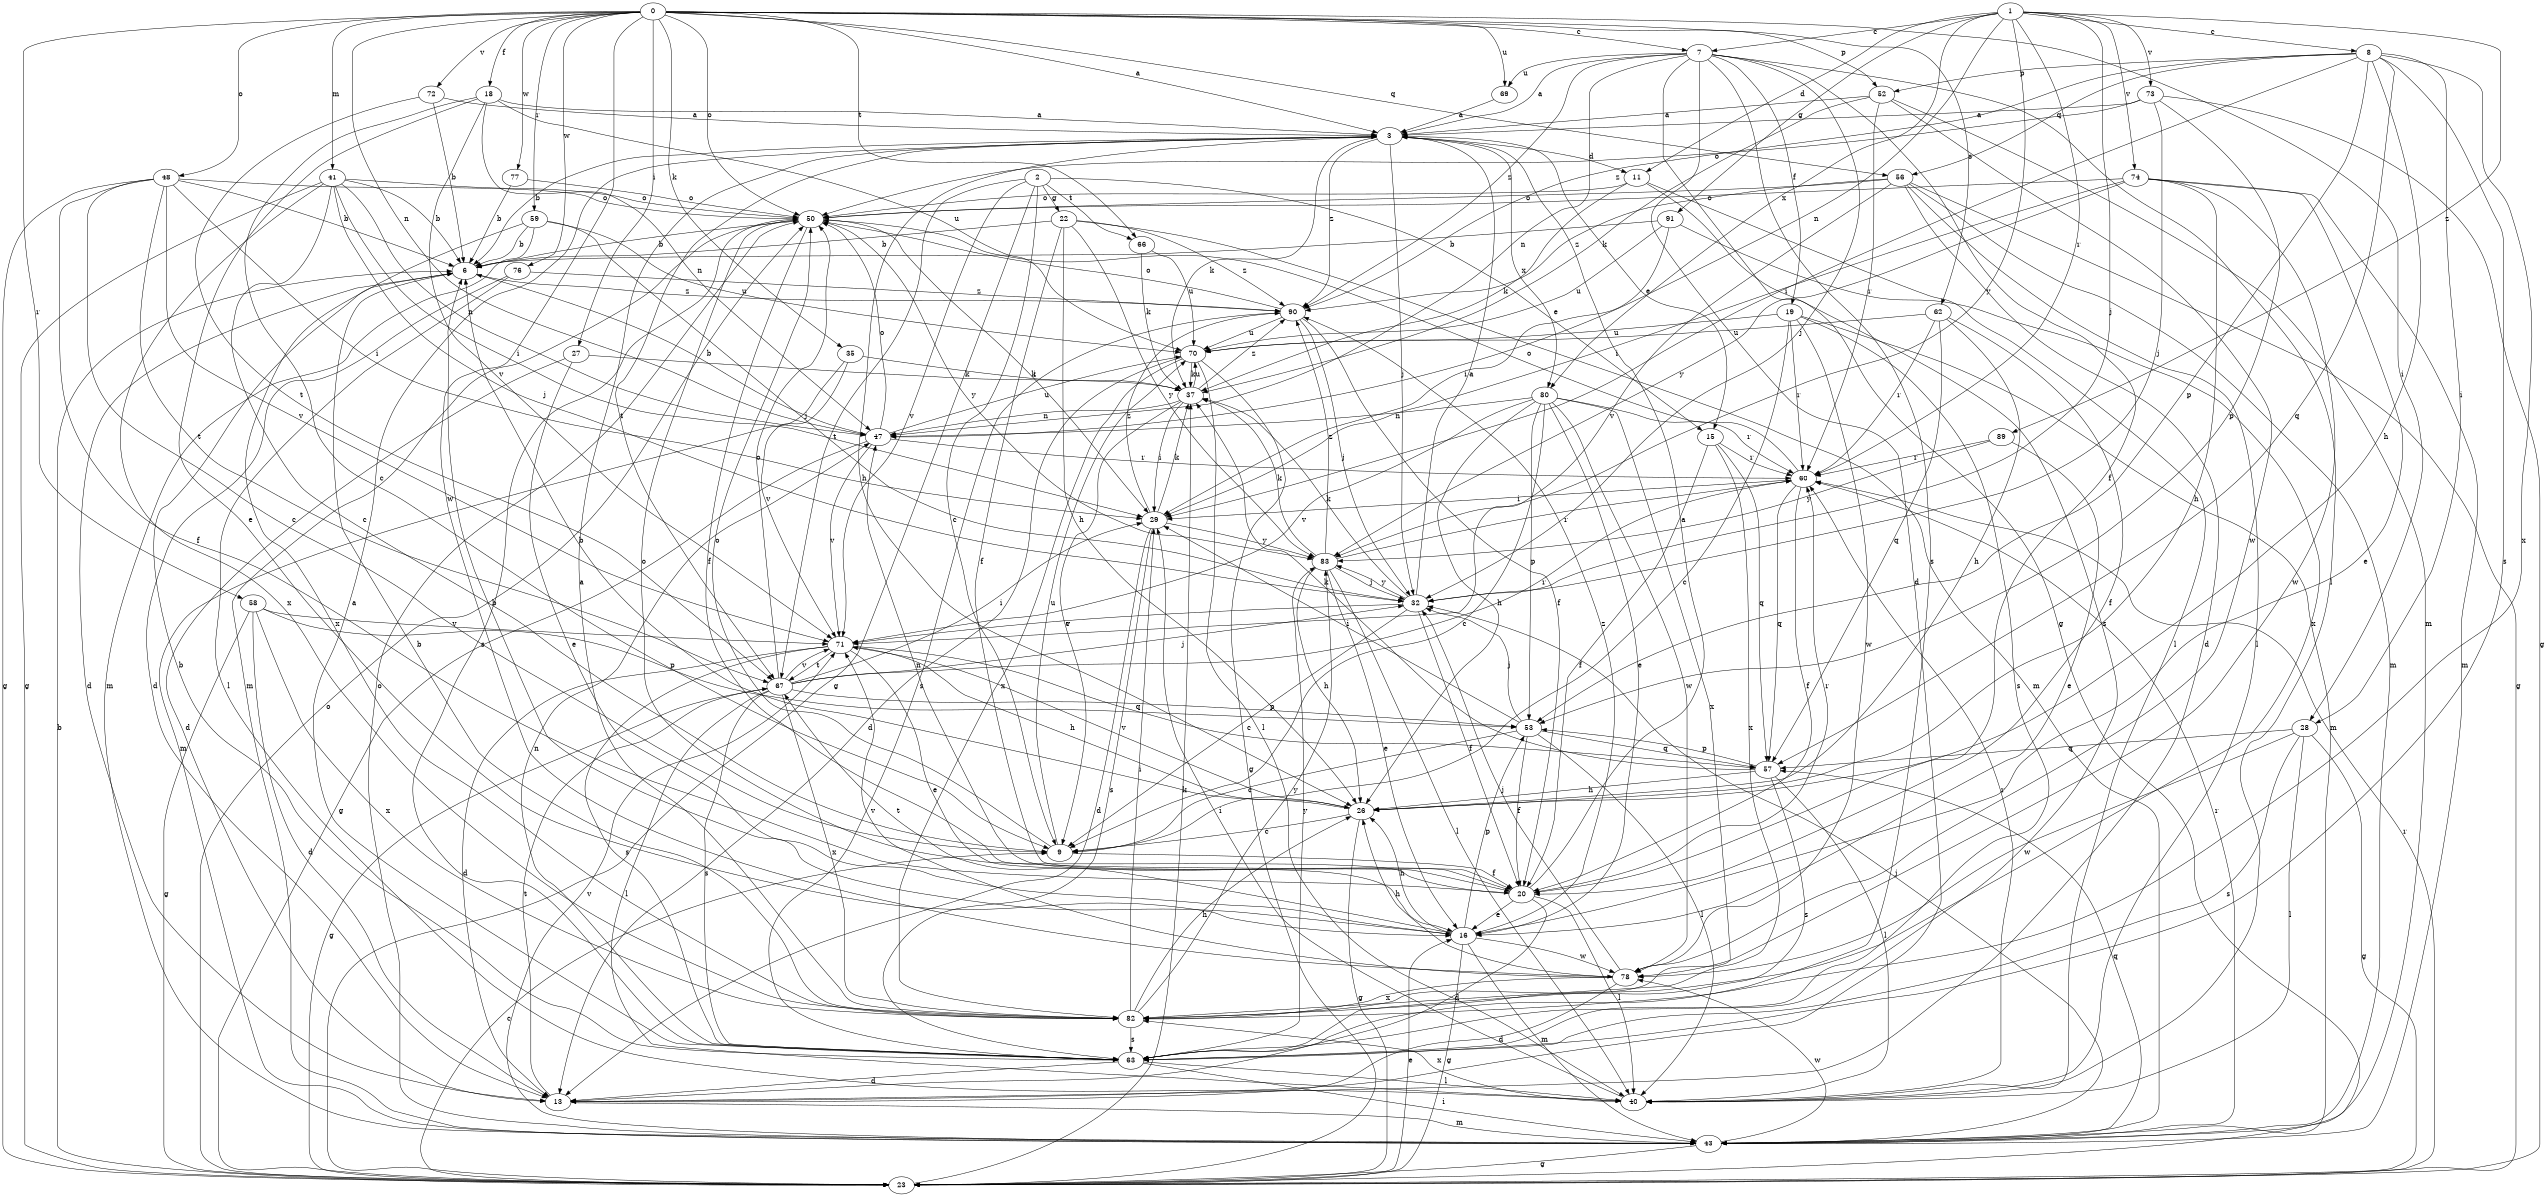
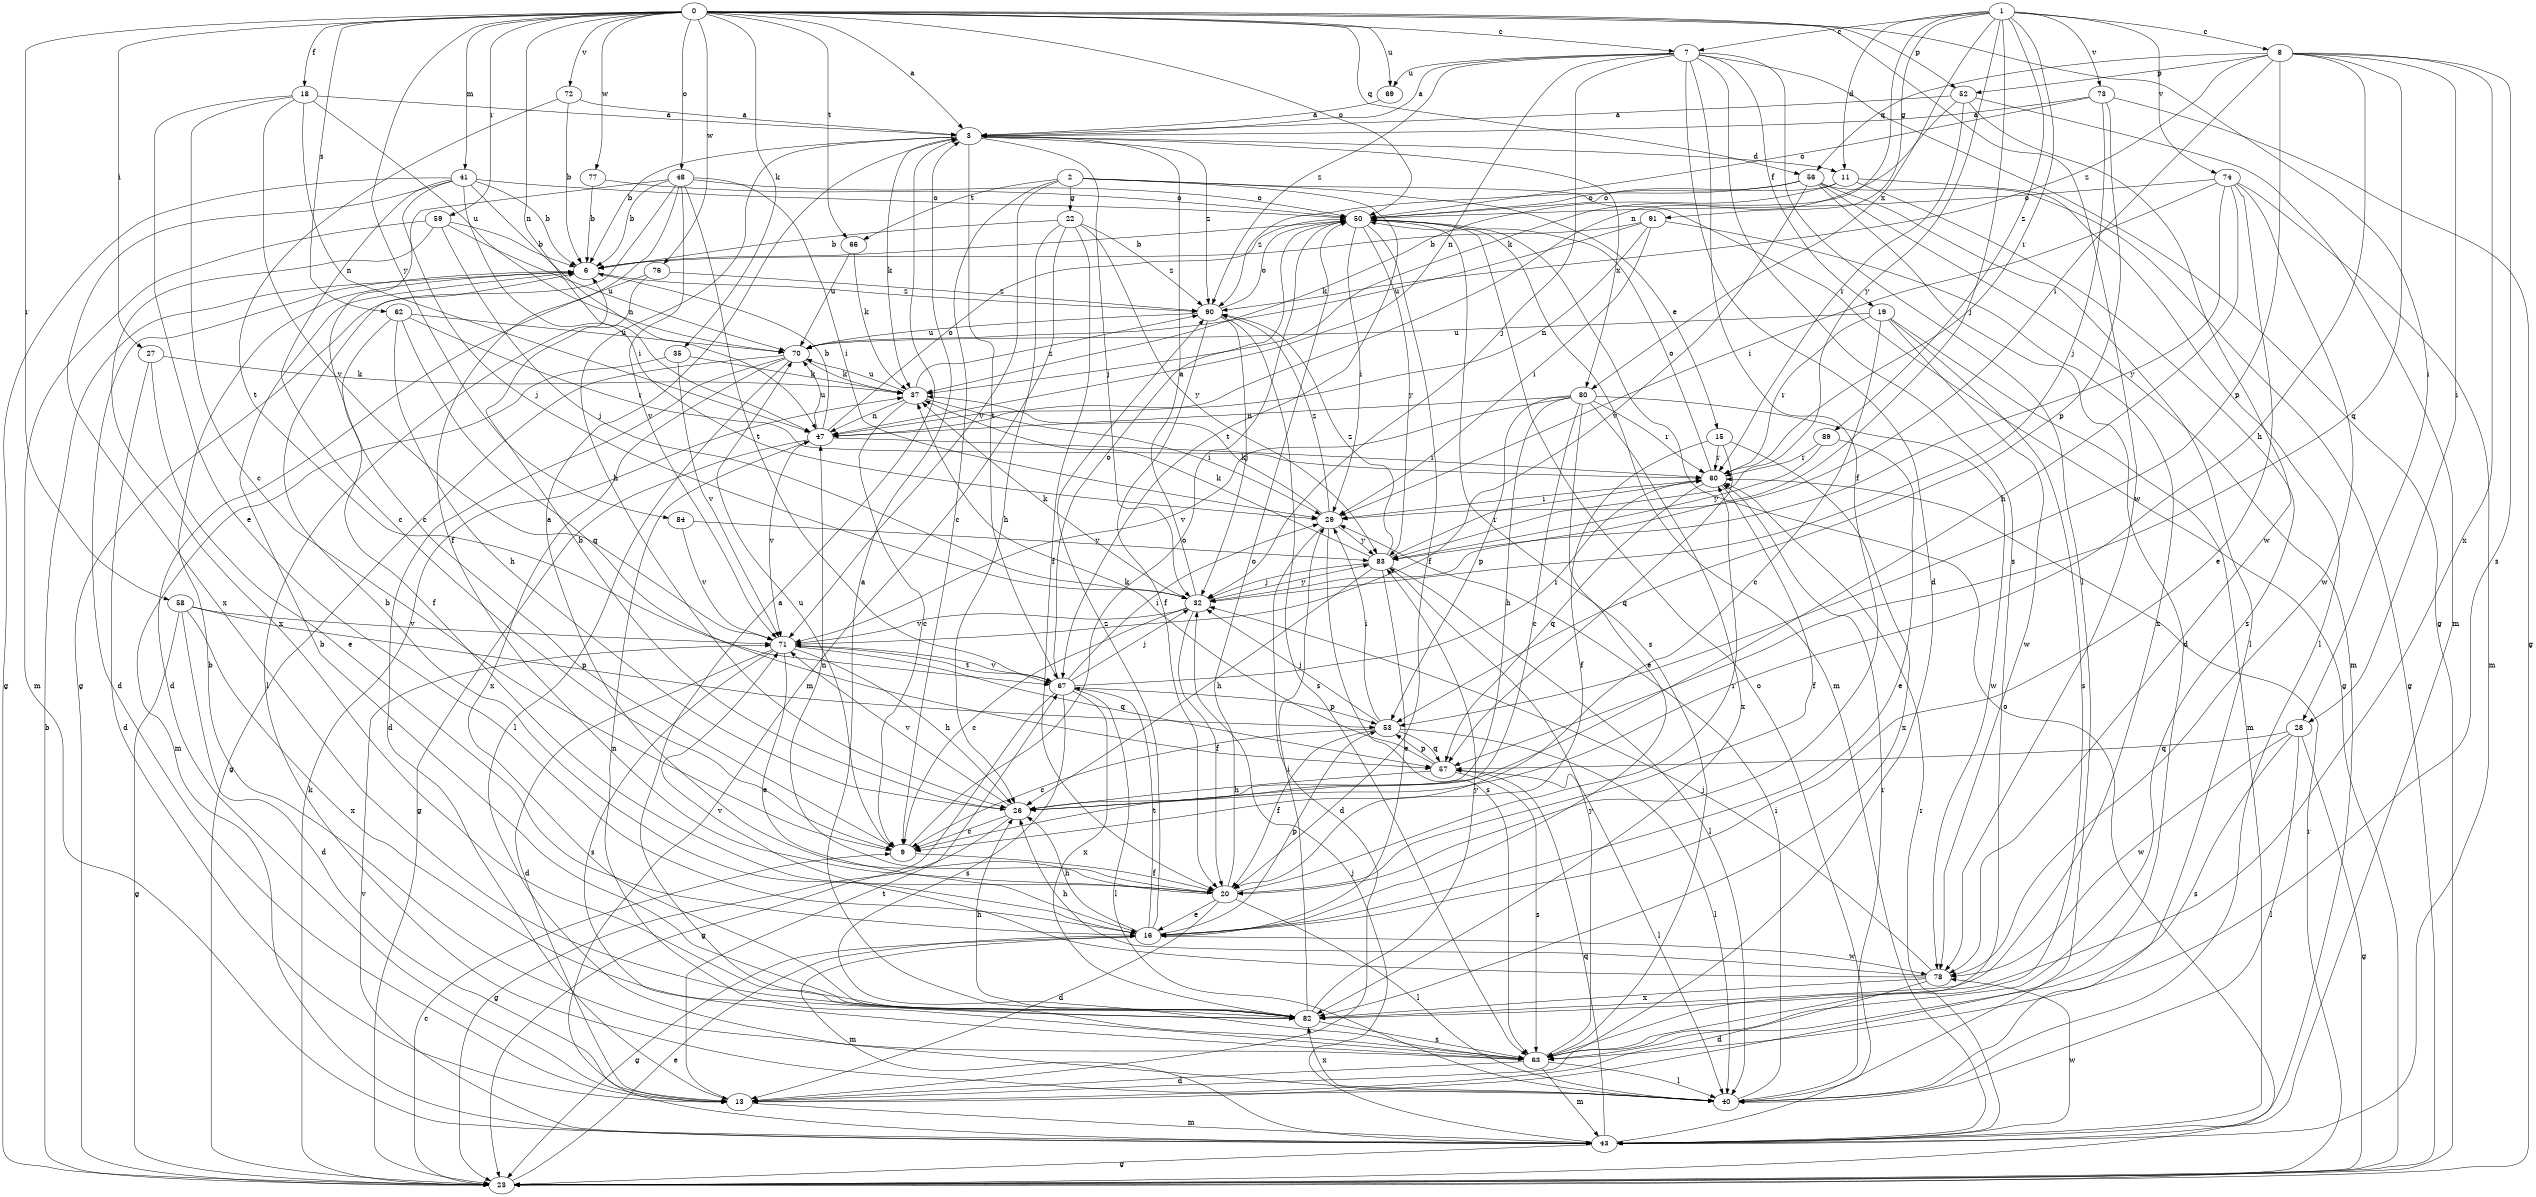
(1600, 242) -> none
none -> (1311, 395)
none -> (681, 520)
(1444, 1102) -> (1580, 1102)
